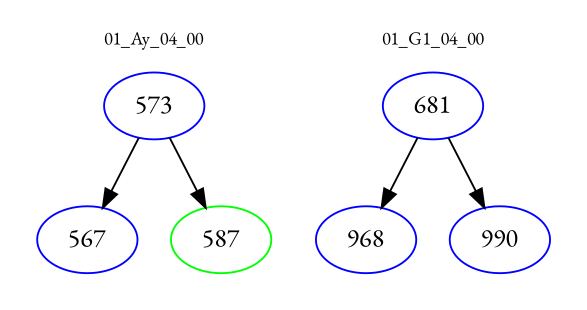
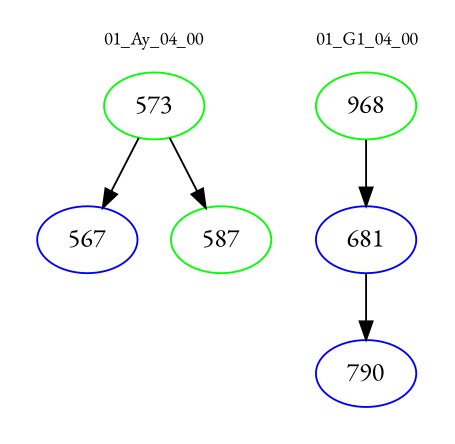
(154, 106) -> (154, 106)
(404, 164) -> (366, 164)
(366, 240) -> (366, 106)
(500, 240) -> (366, 374)
